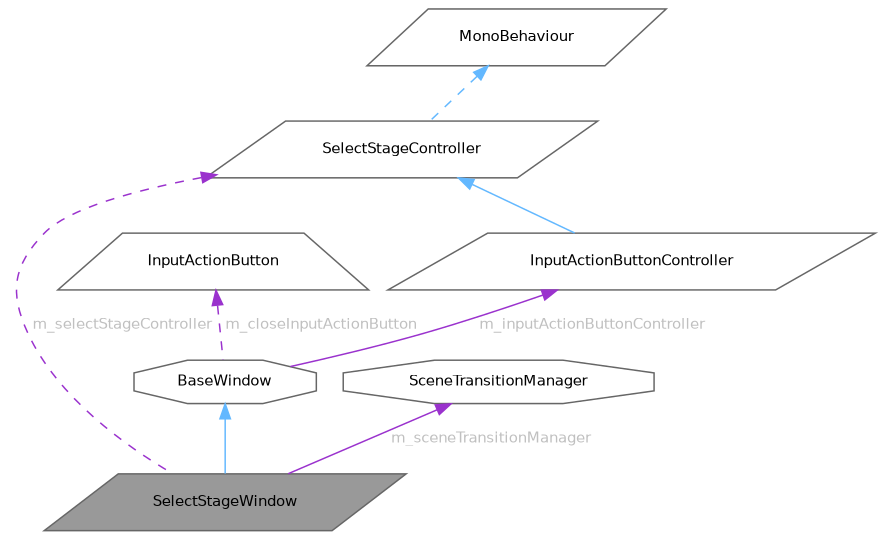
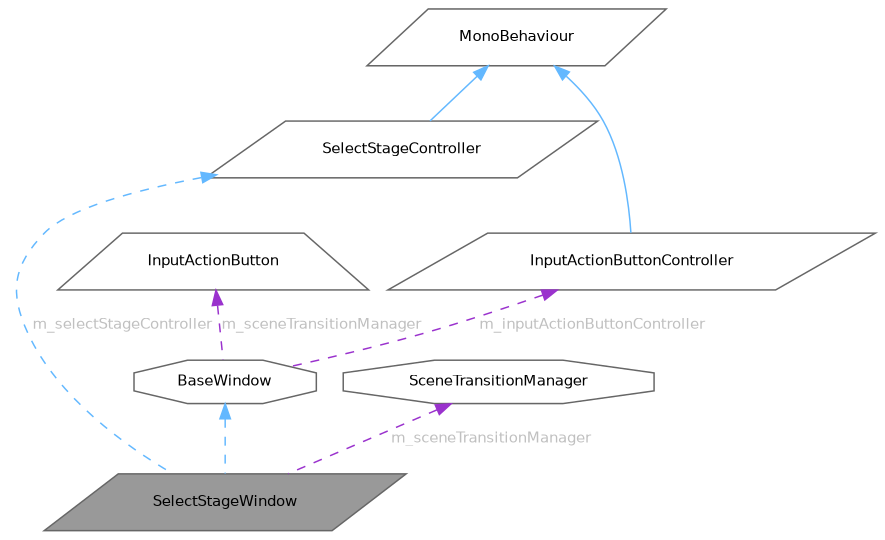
(454, 99) -> (454, 99)
(523, 209) -> (615, 147)
(17, 298) -> (17, 298)
(319, 325) -> (319, 325)
(418, 335) -> (418, 335)
(363, 442) -> (363, 442)
(225, 446) -> (225, 446)
